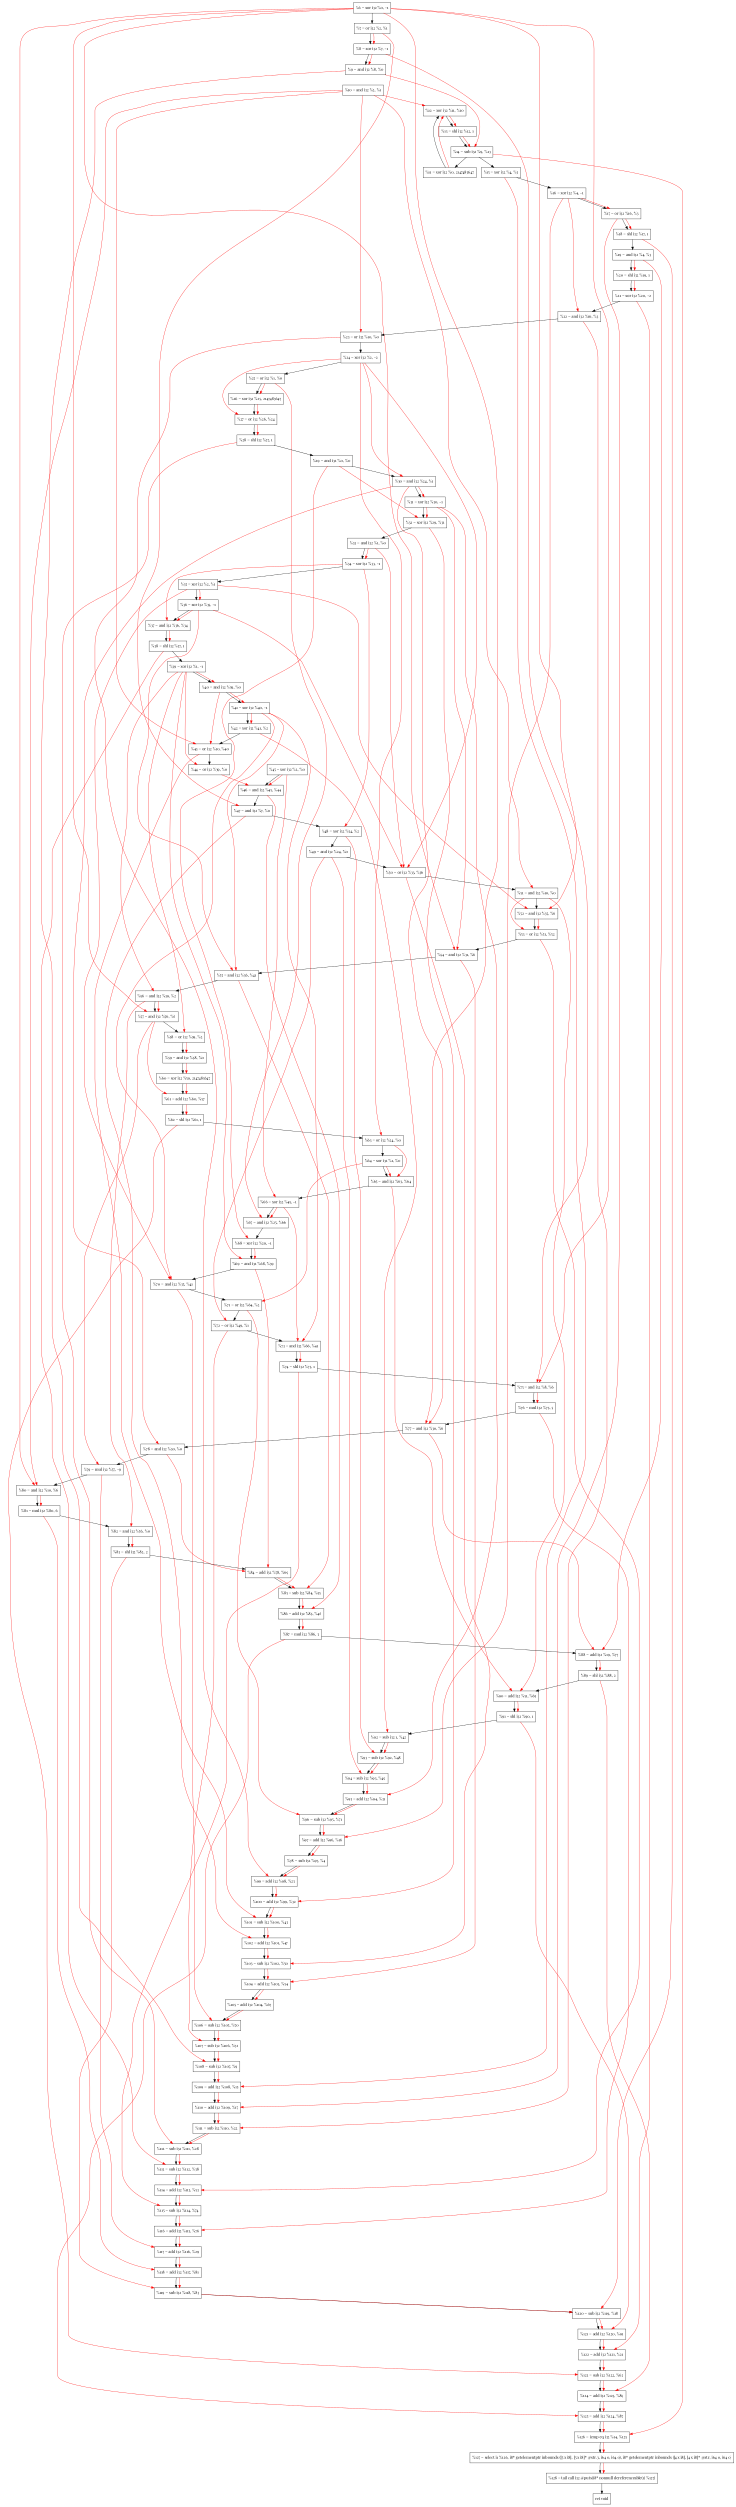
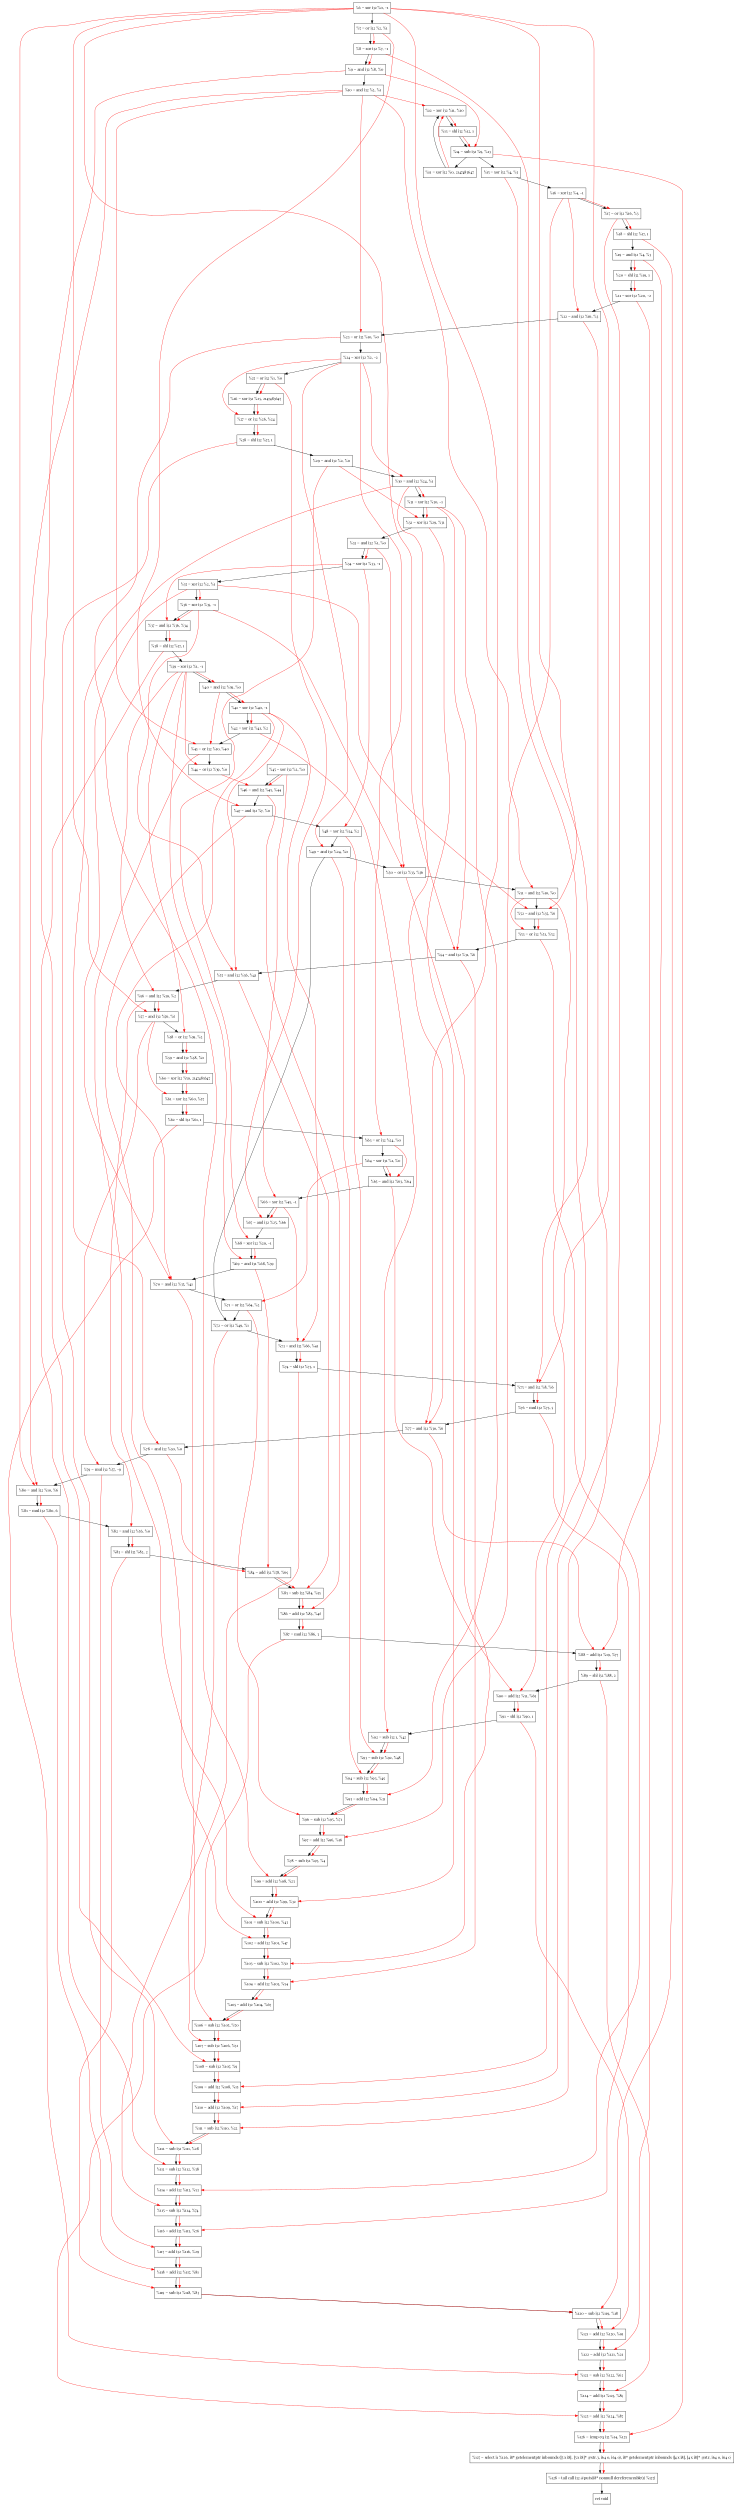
none -> (365, 79)
(332, 461) -> (332, 461)
(476, 604) -> (329, 600)
(277, 1090) -> (277, 1090)
(185, 1099) -> (185, 1099)
